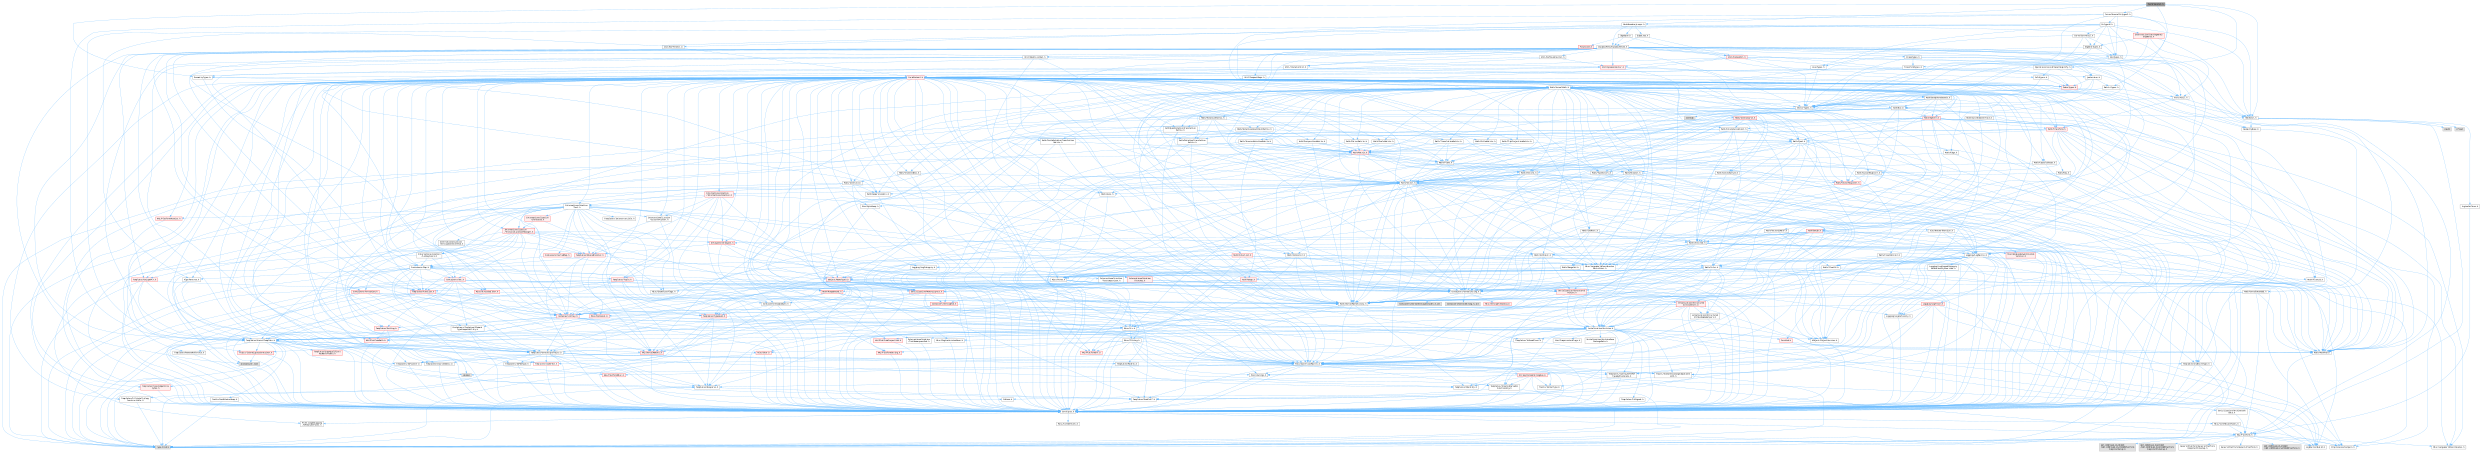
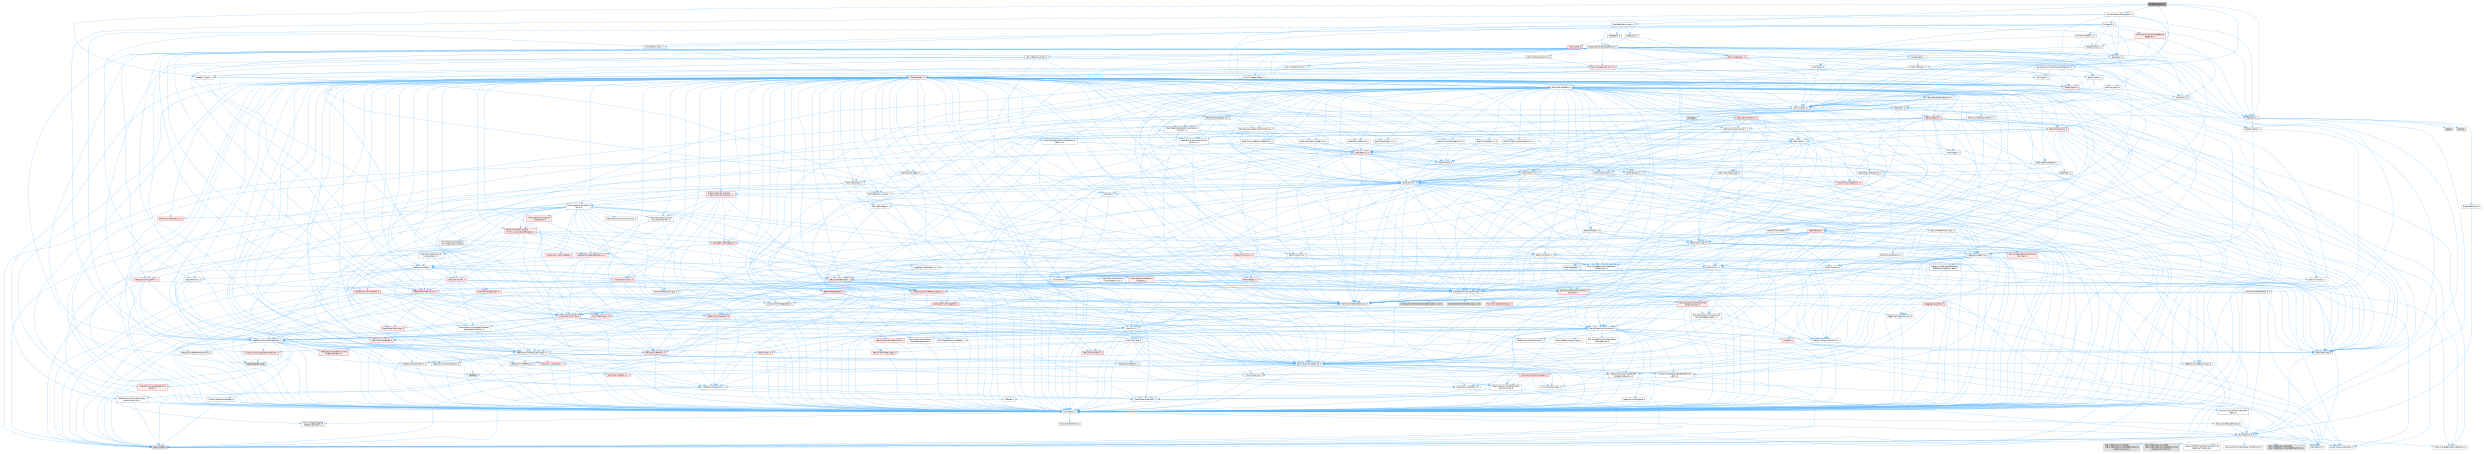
(2315, 447) -> (2317, 447)
